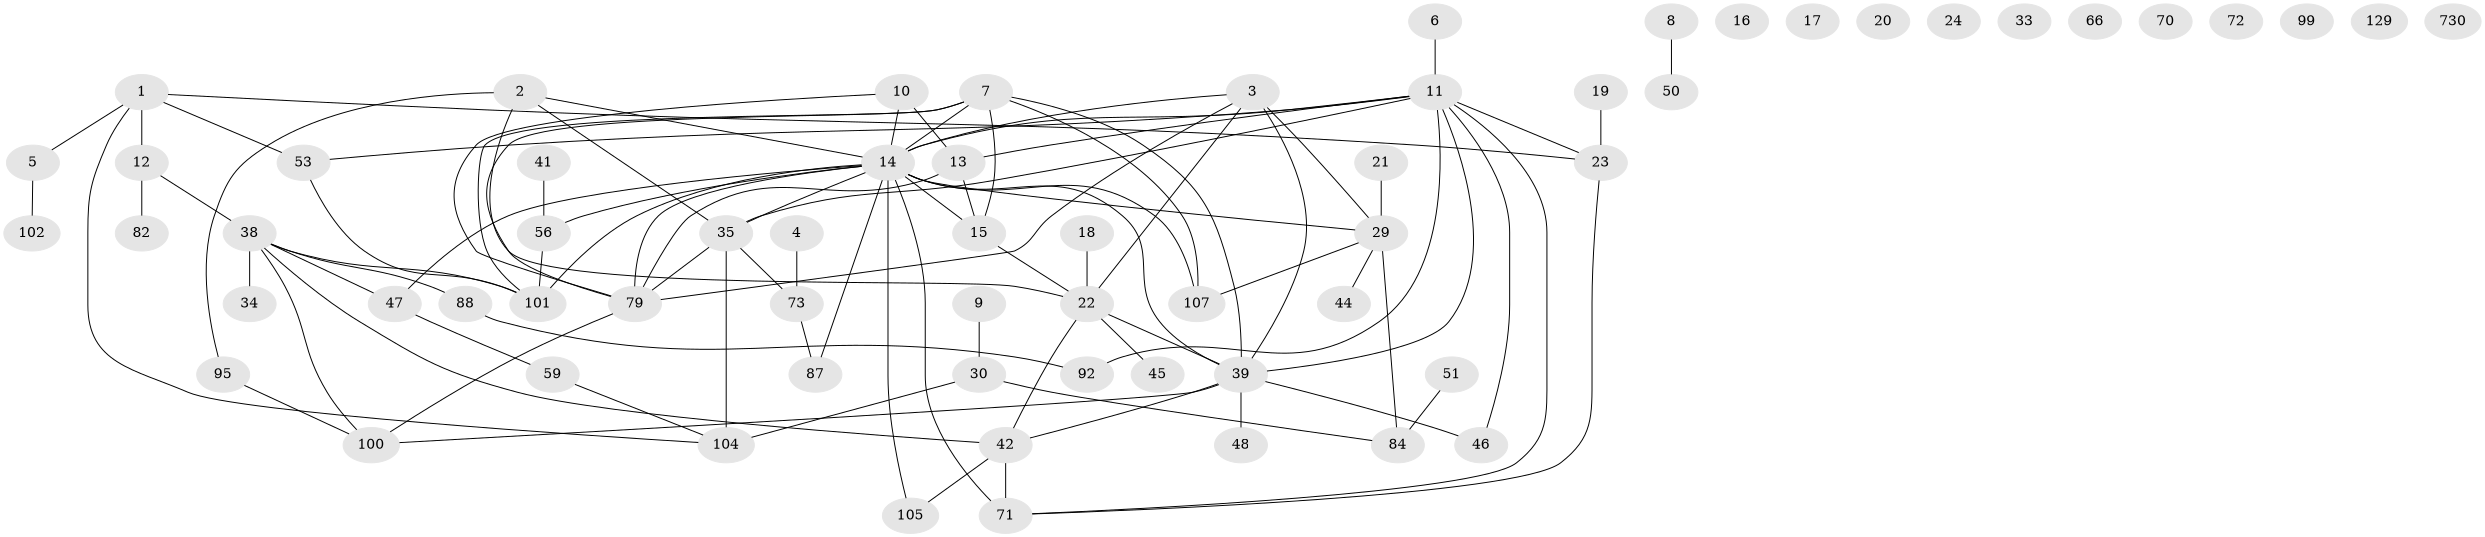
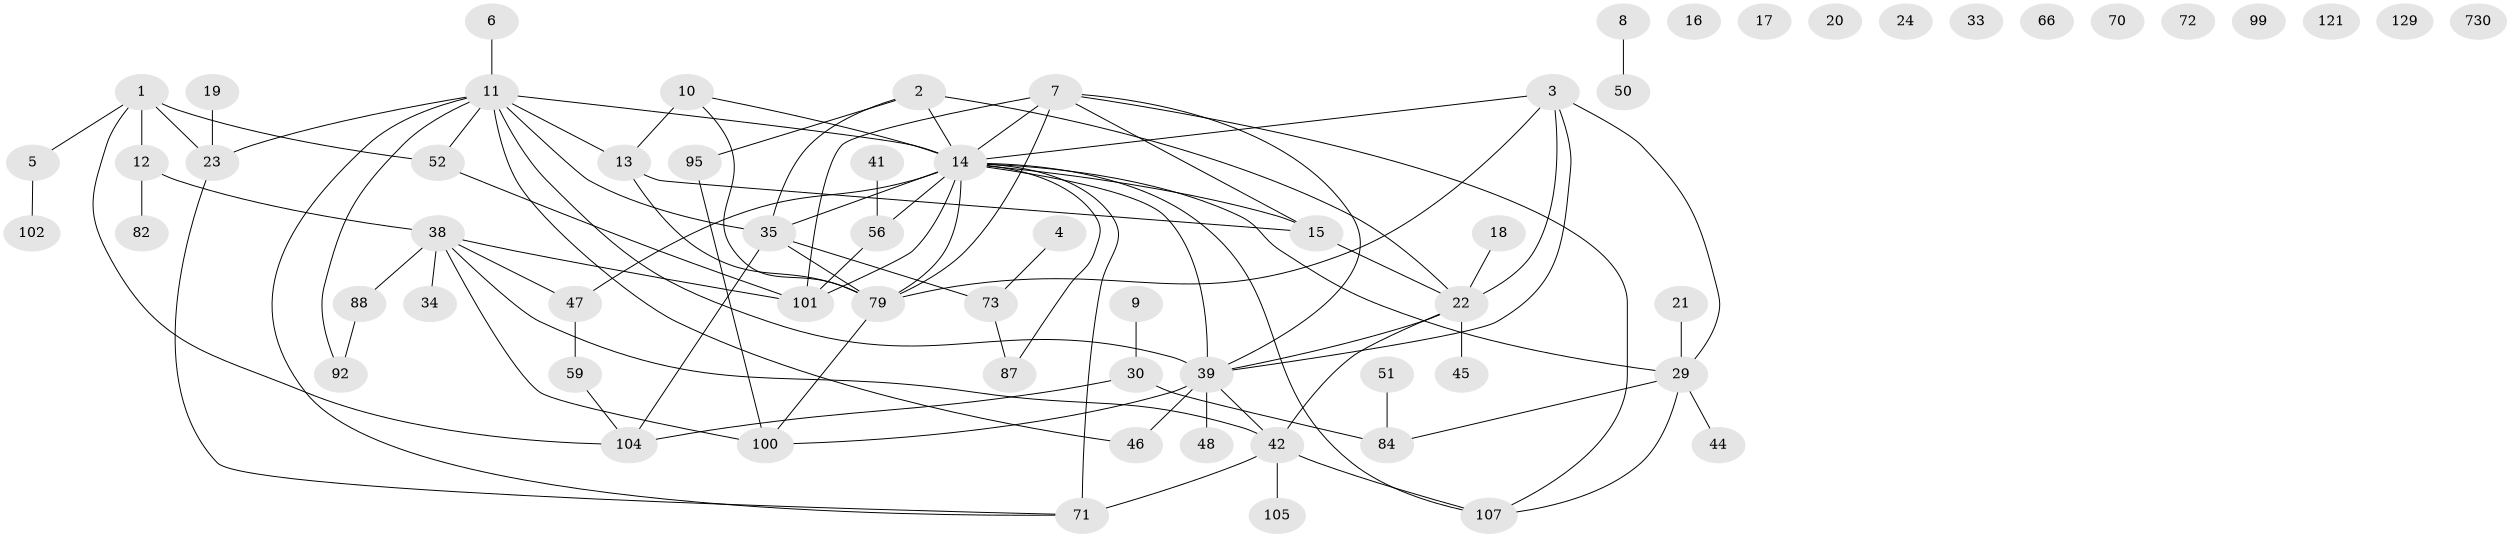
none -> (2331, 22)
(304, 163) -> (438, 163)
(888, 340) -> none
none -> (1360, 477)
